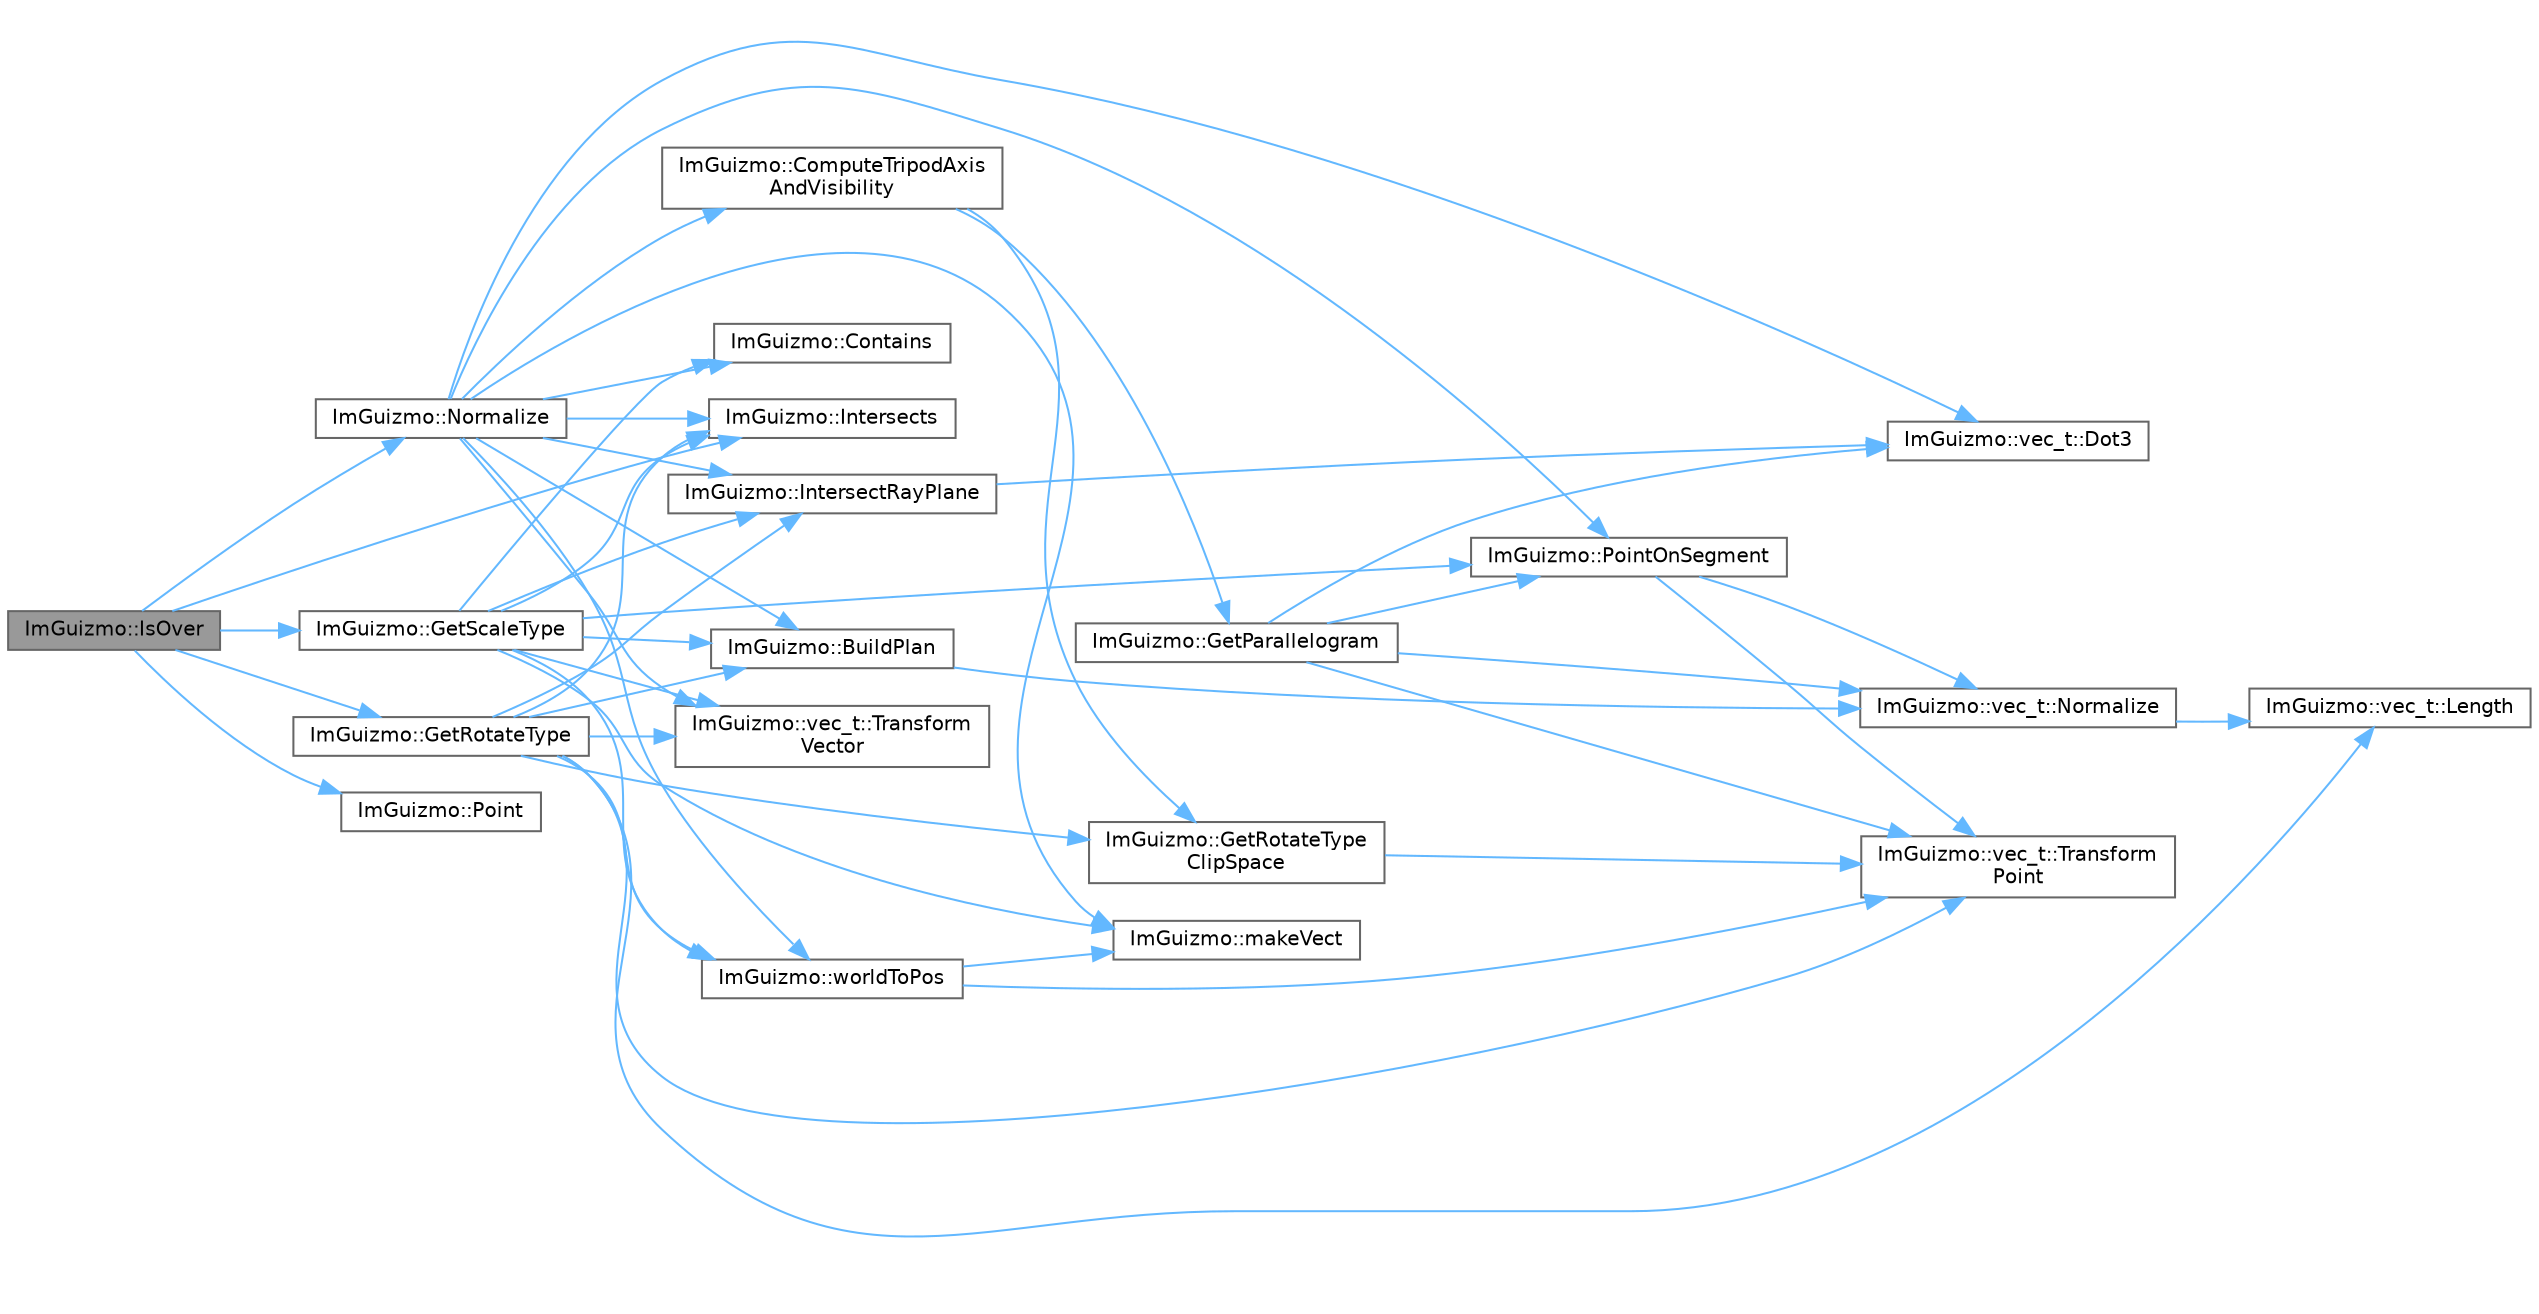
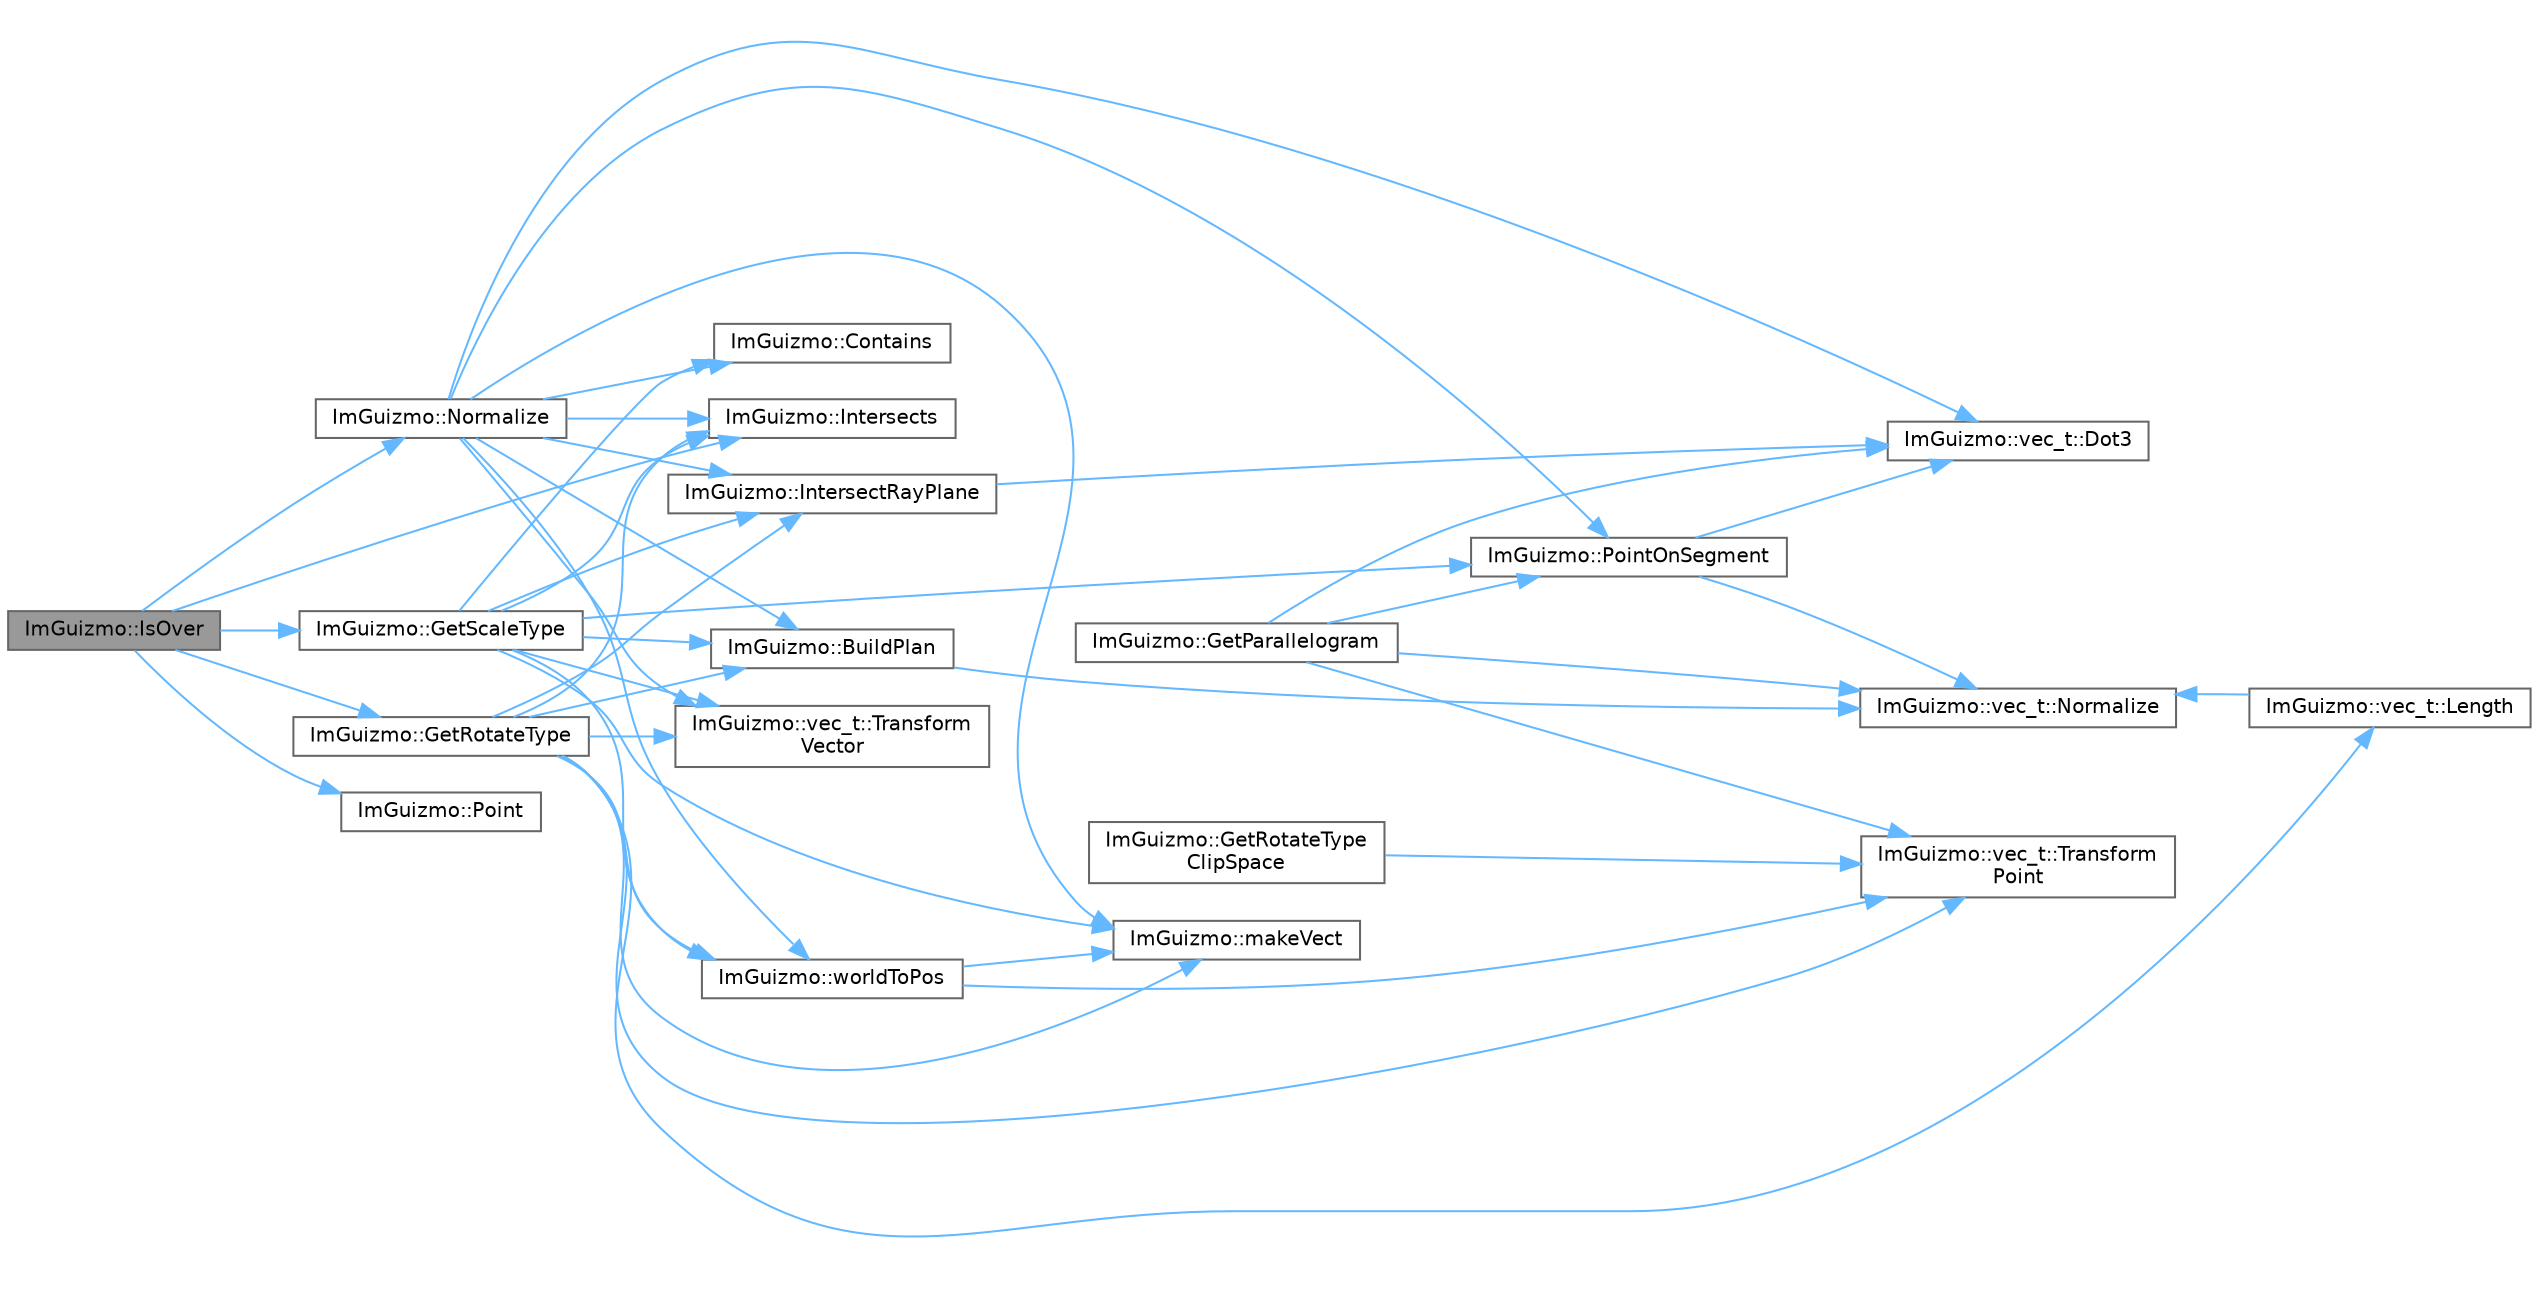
(832, 178) -> none
(2202, 722) -> (2223, 694)
(1836, 726) -> (1813, 502)
(793, 805) -> (777, 1064)
